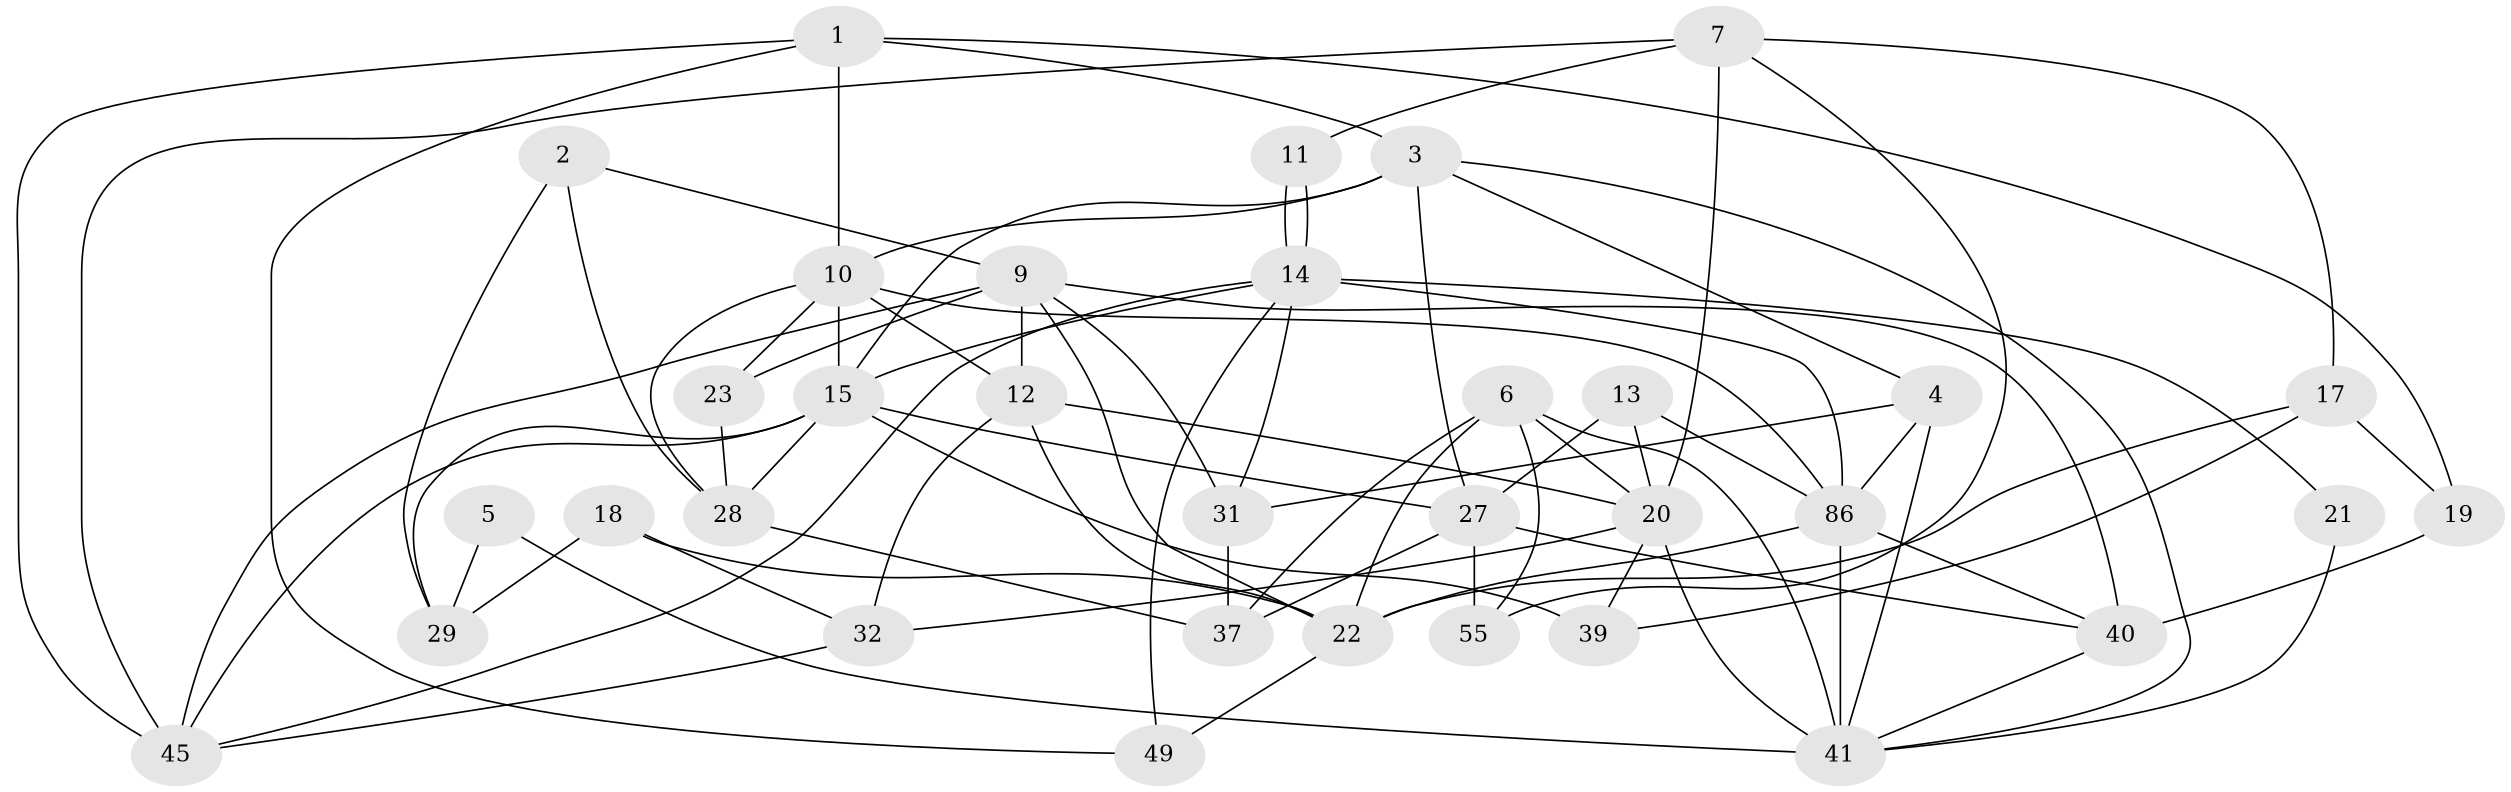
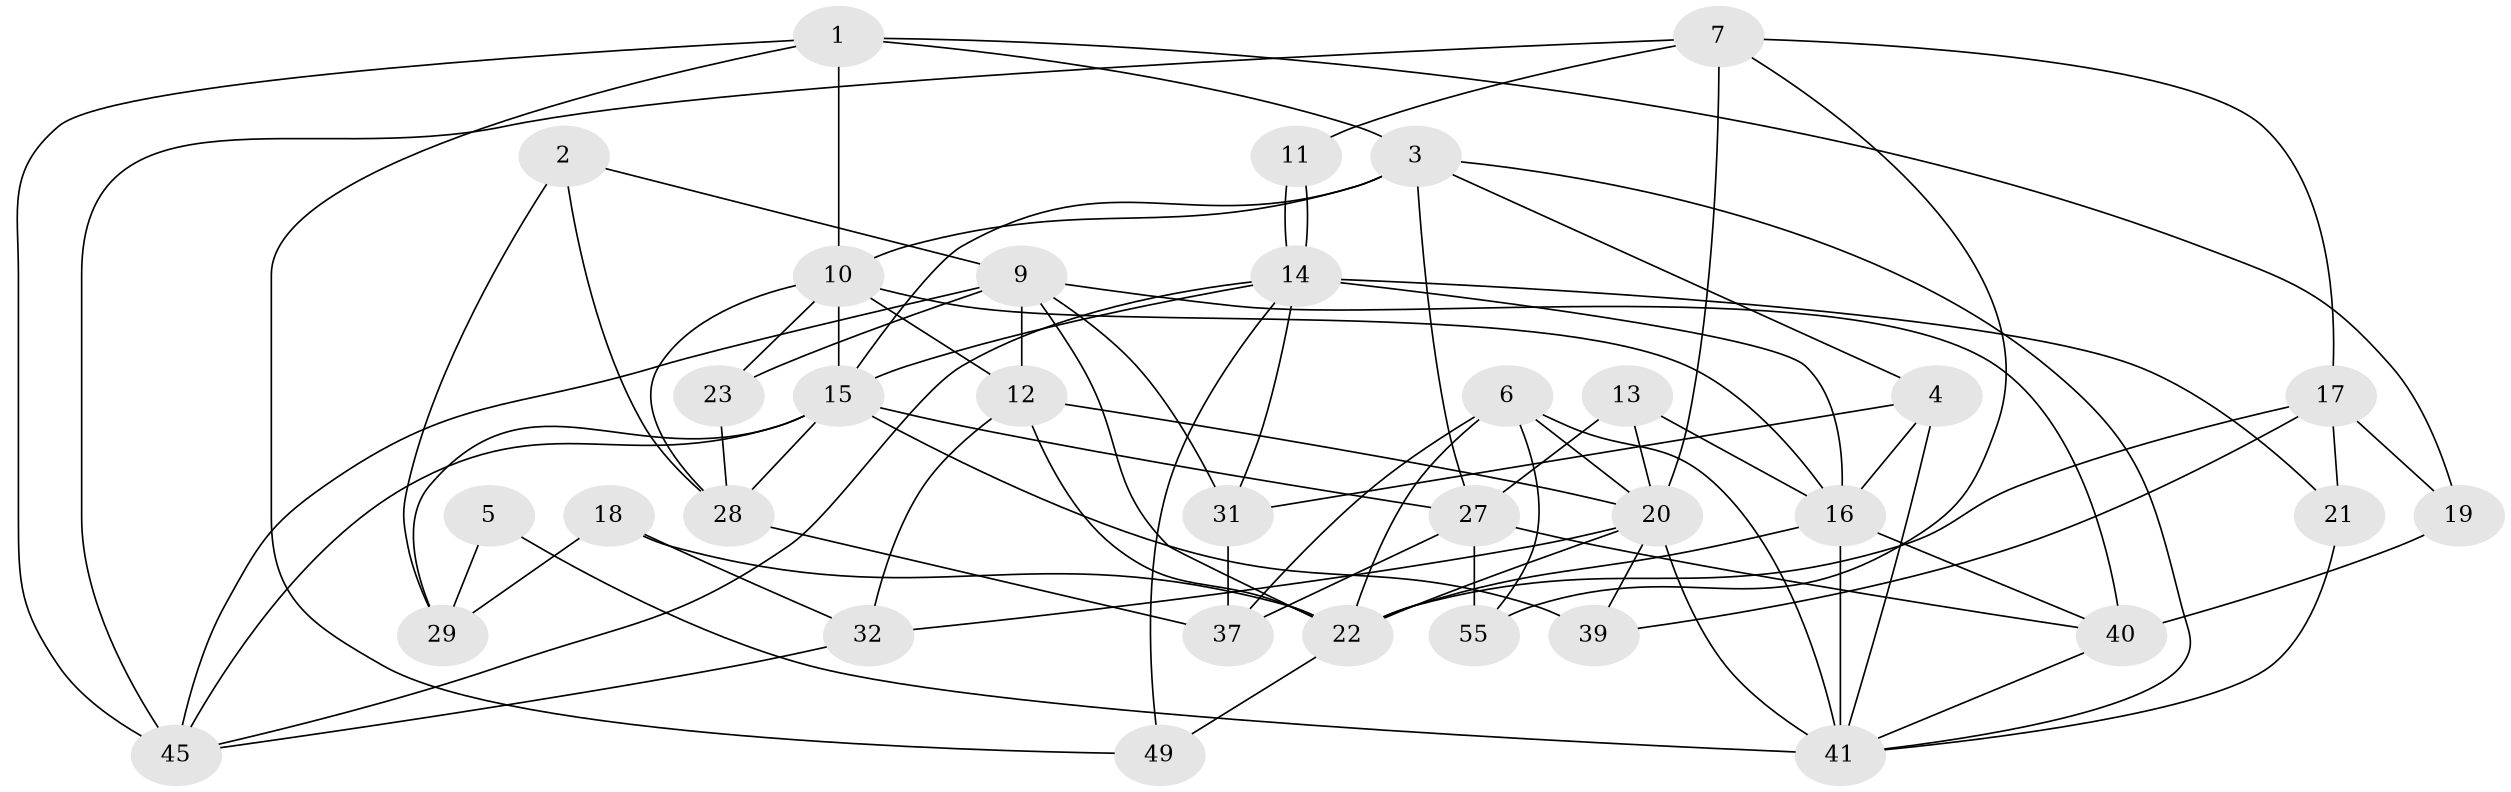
none -> (2335, 456)
(1840, 516) -> (1840, 516)
none -> (1507, 571)
